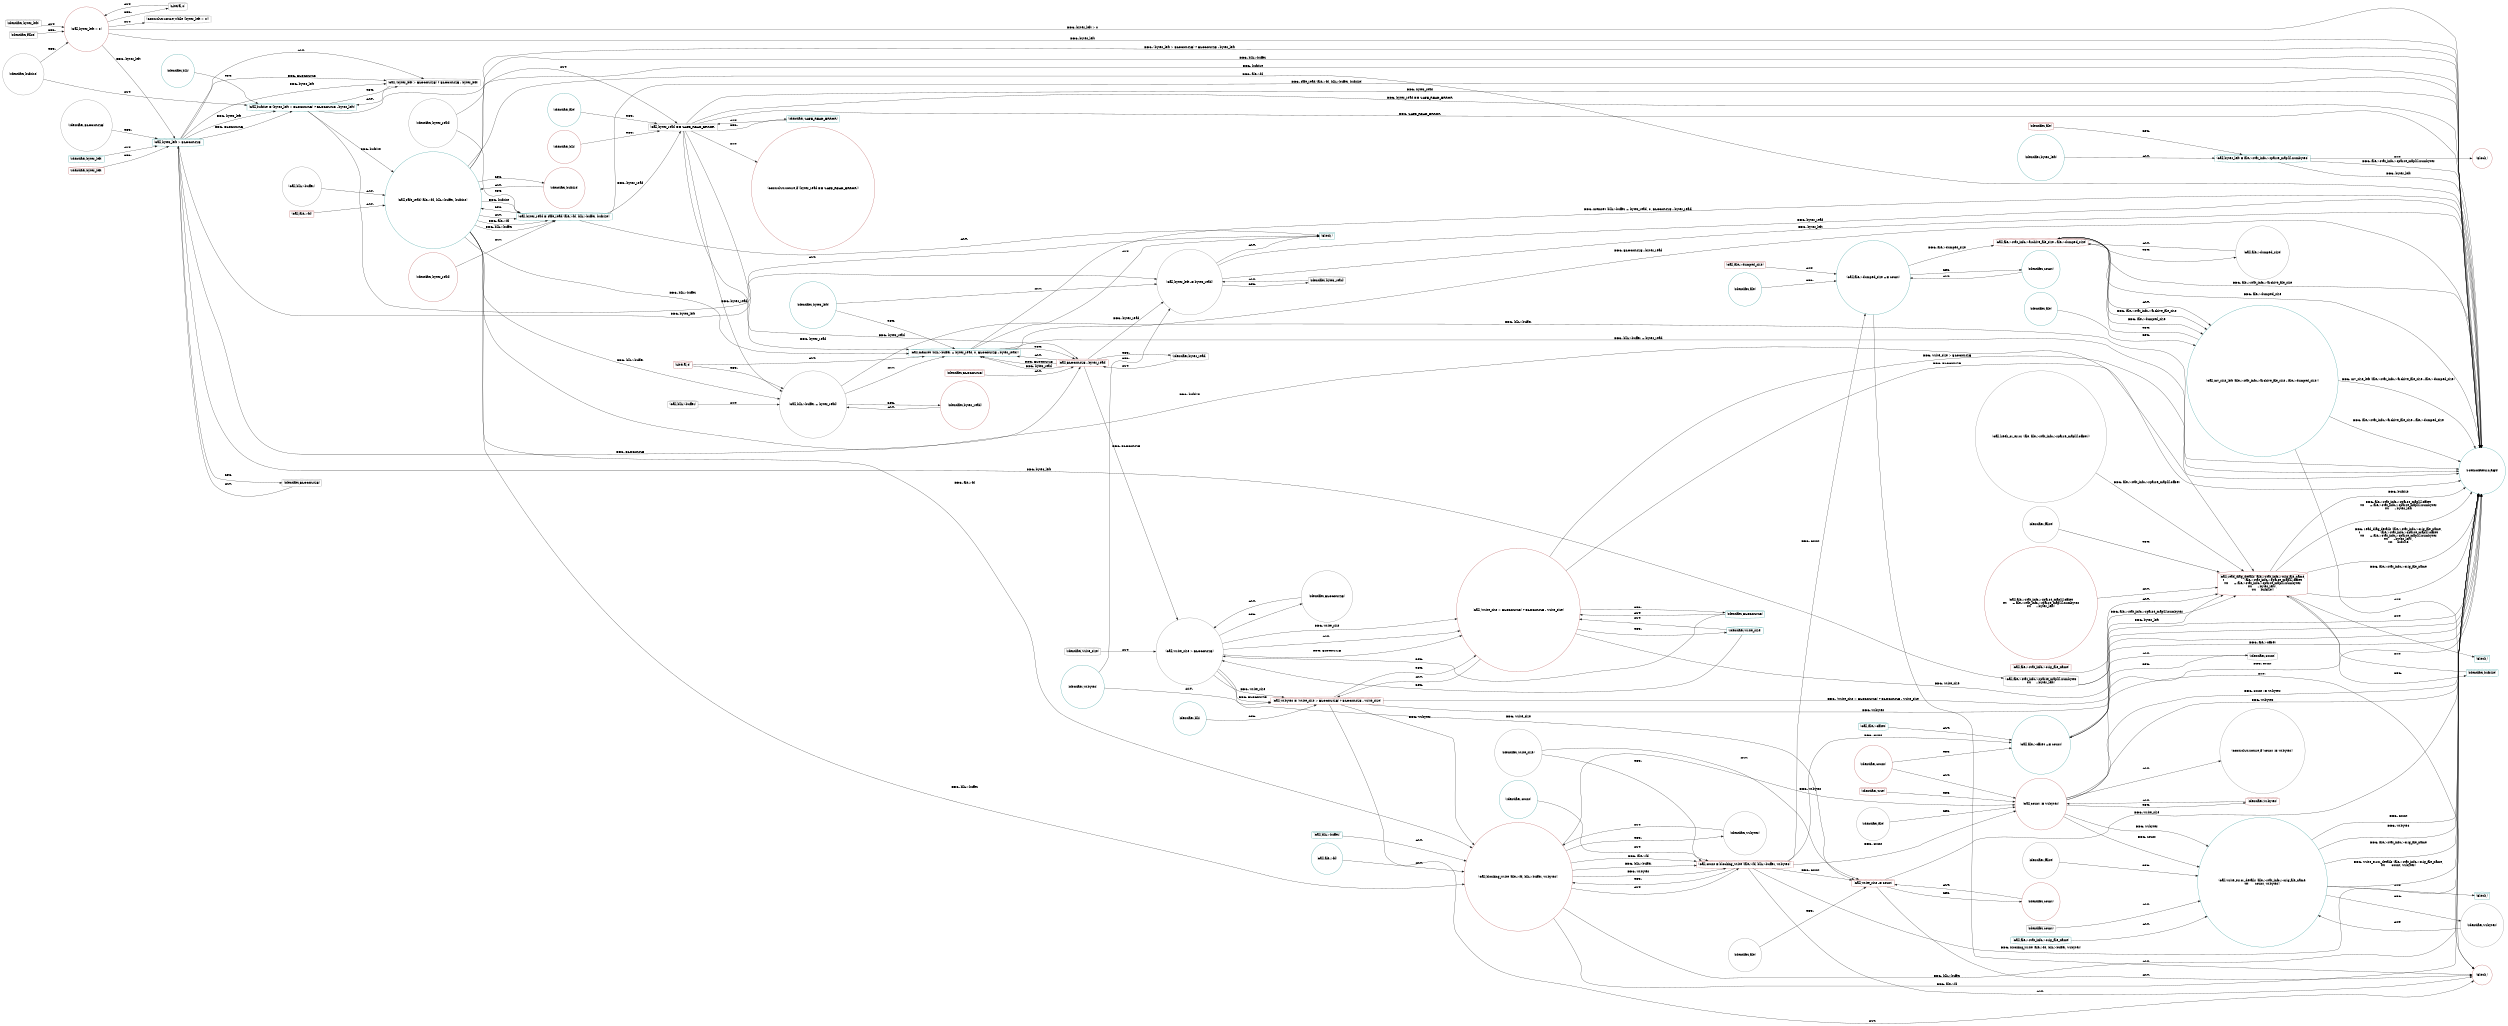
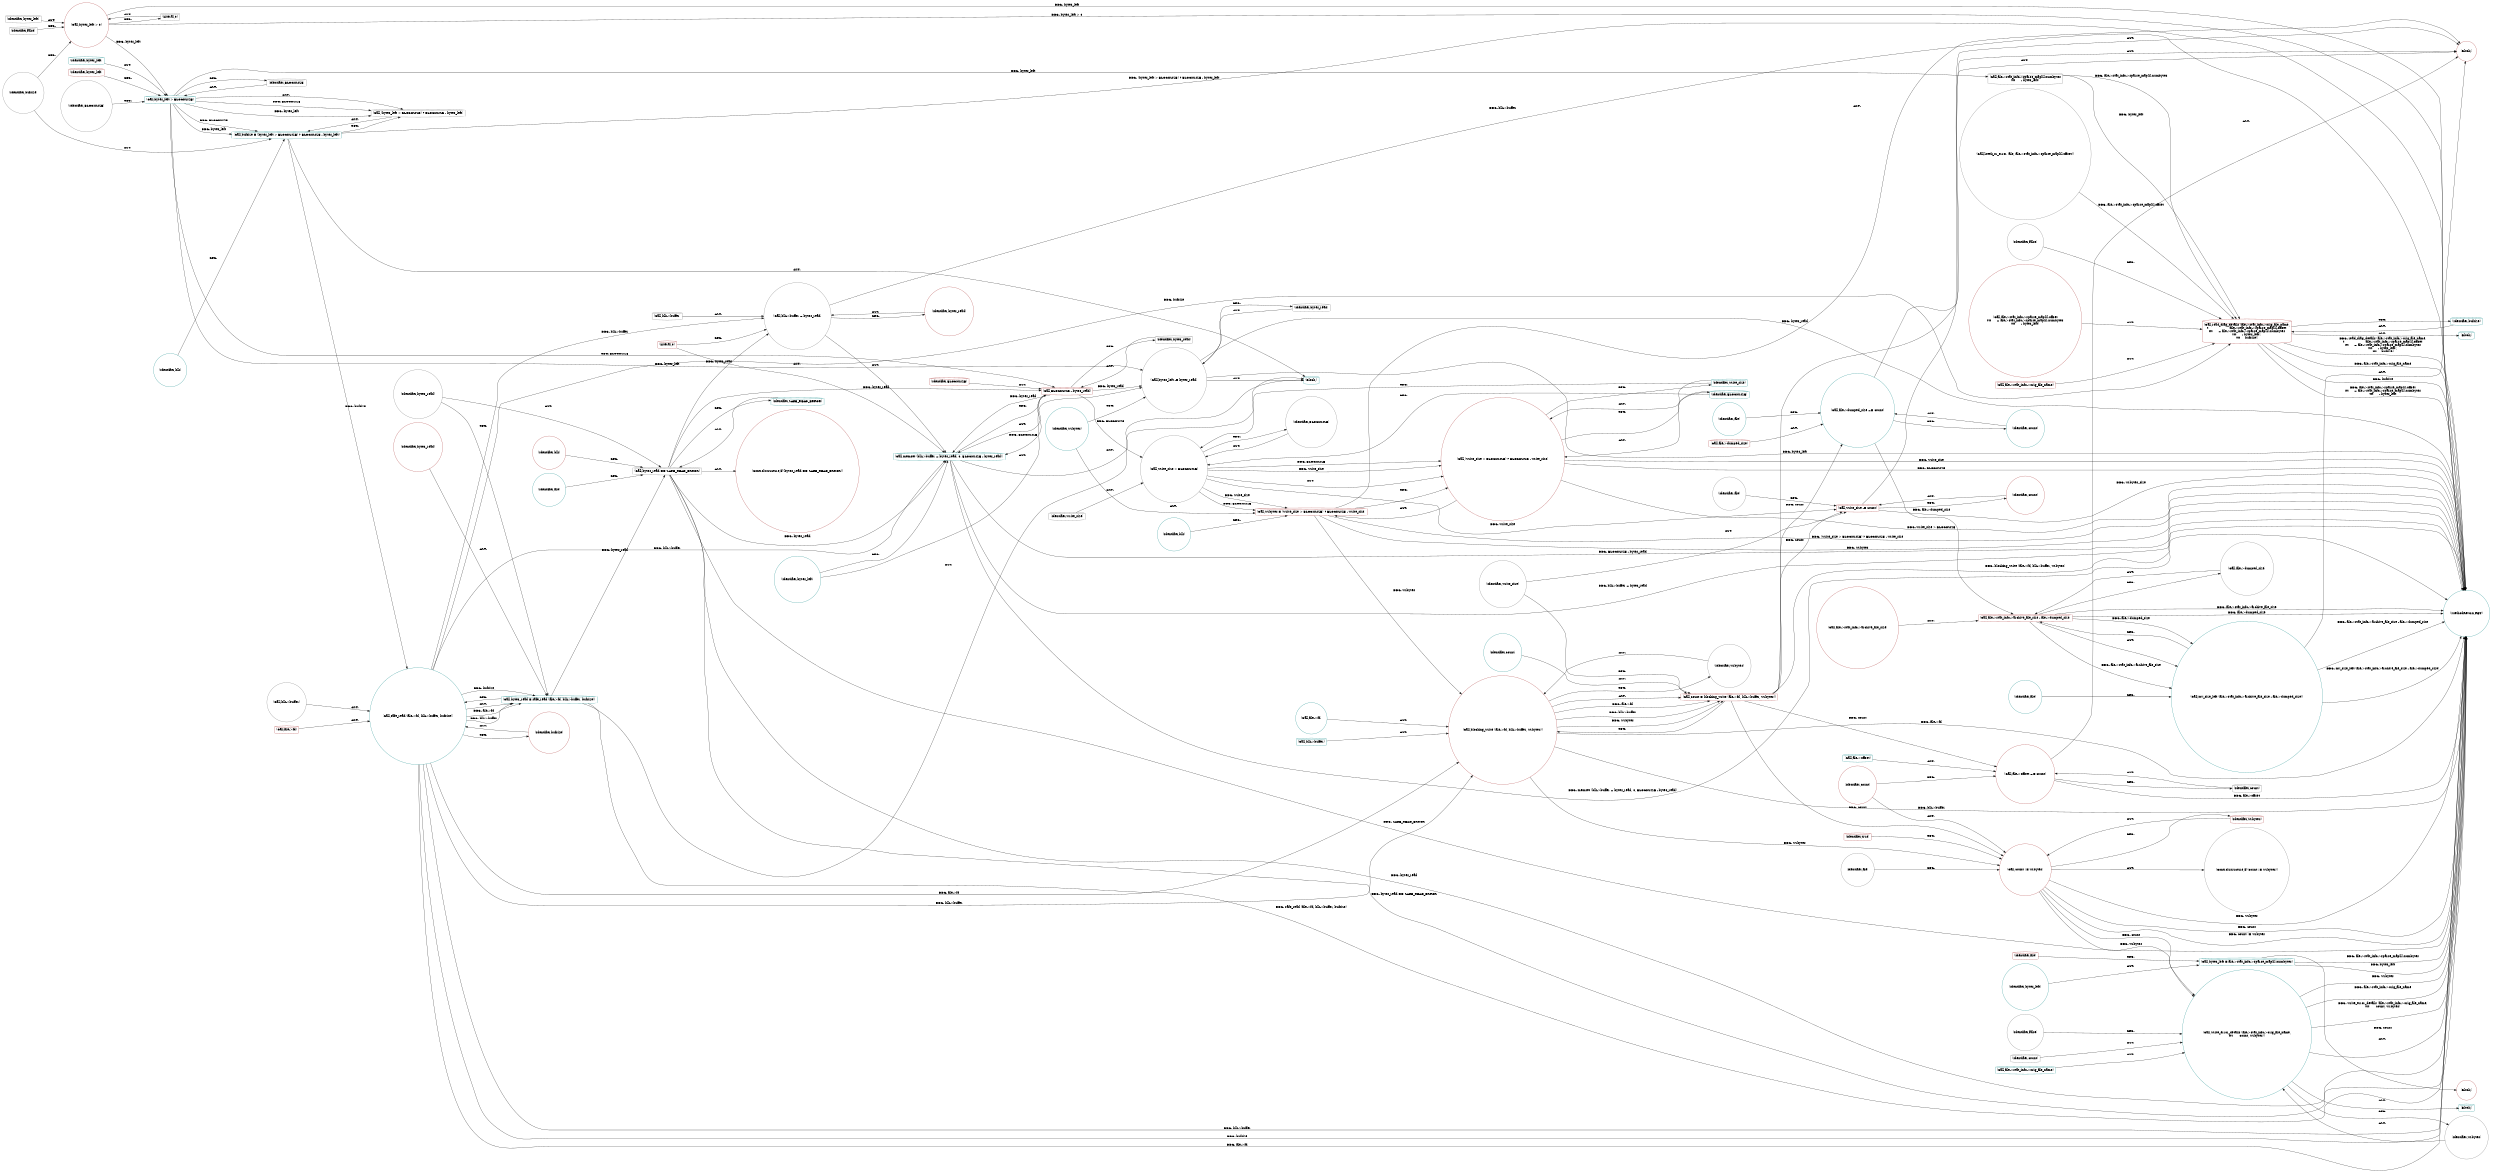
(178, 19) -> none
(630, 452) -> (615, 354)
none -> (1858, 628)
(2041, 745) -> (2025, 774)
(2147, 813) -> (2131, 483)
